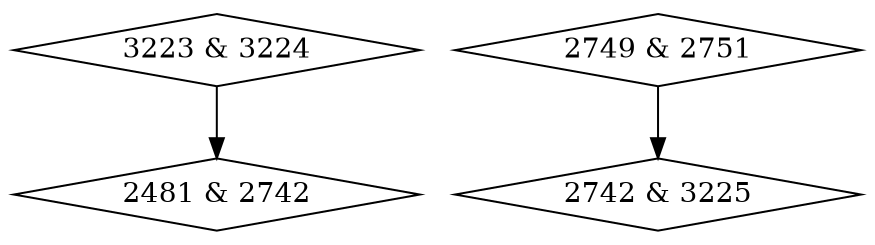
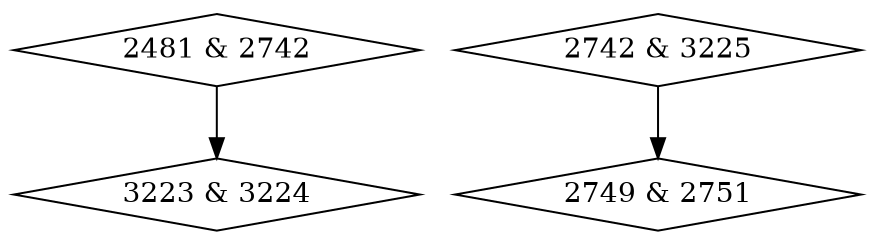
(217, 113) -> (217, 113)
(658, 113) -> (658, 113)
